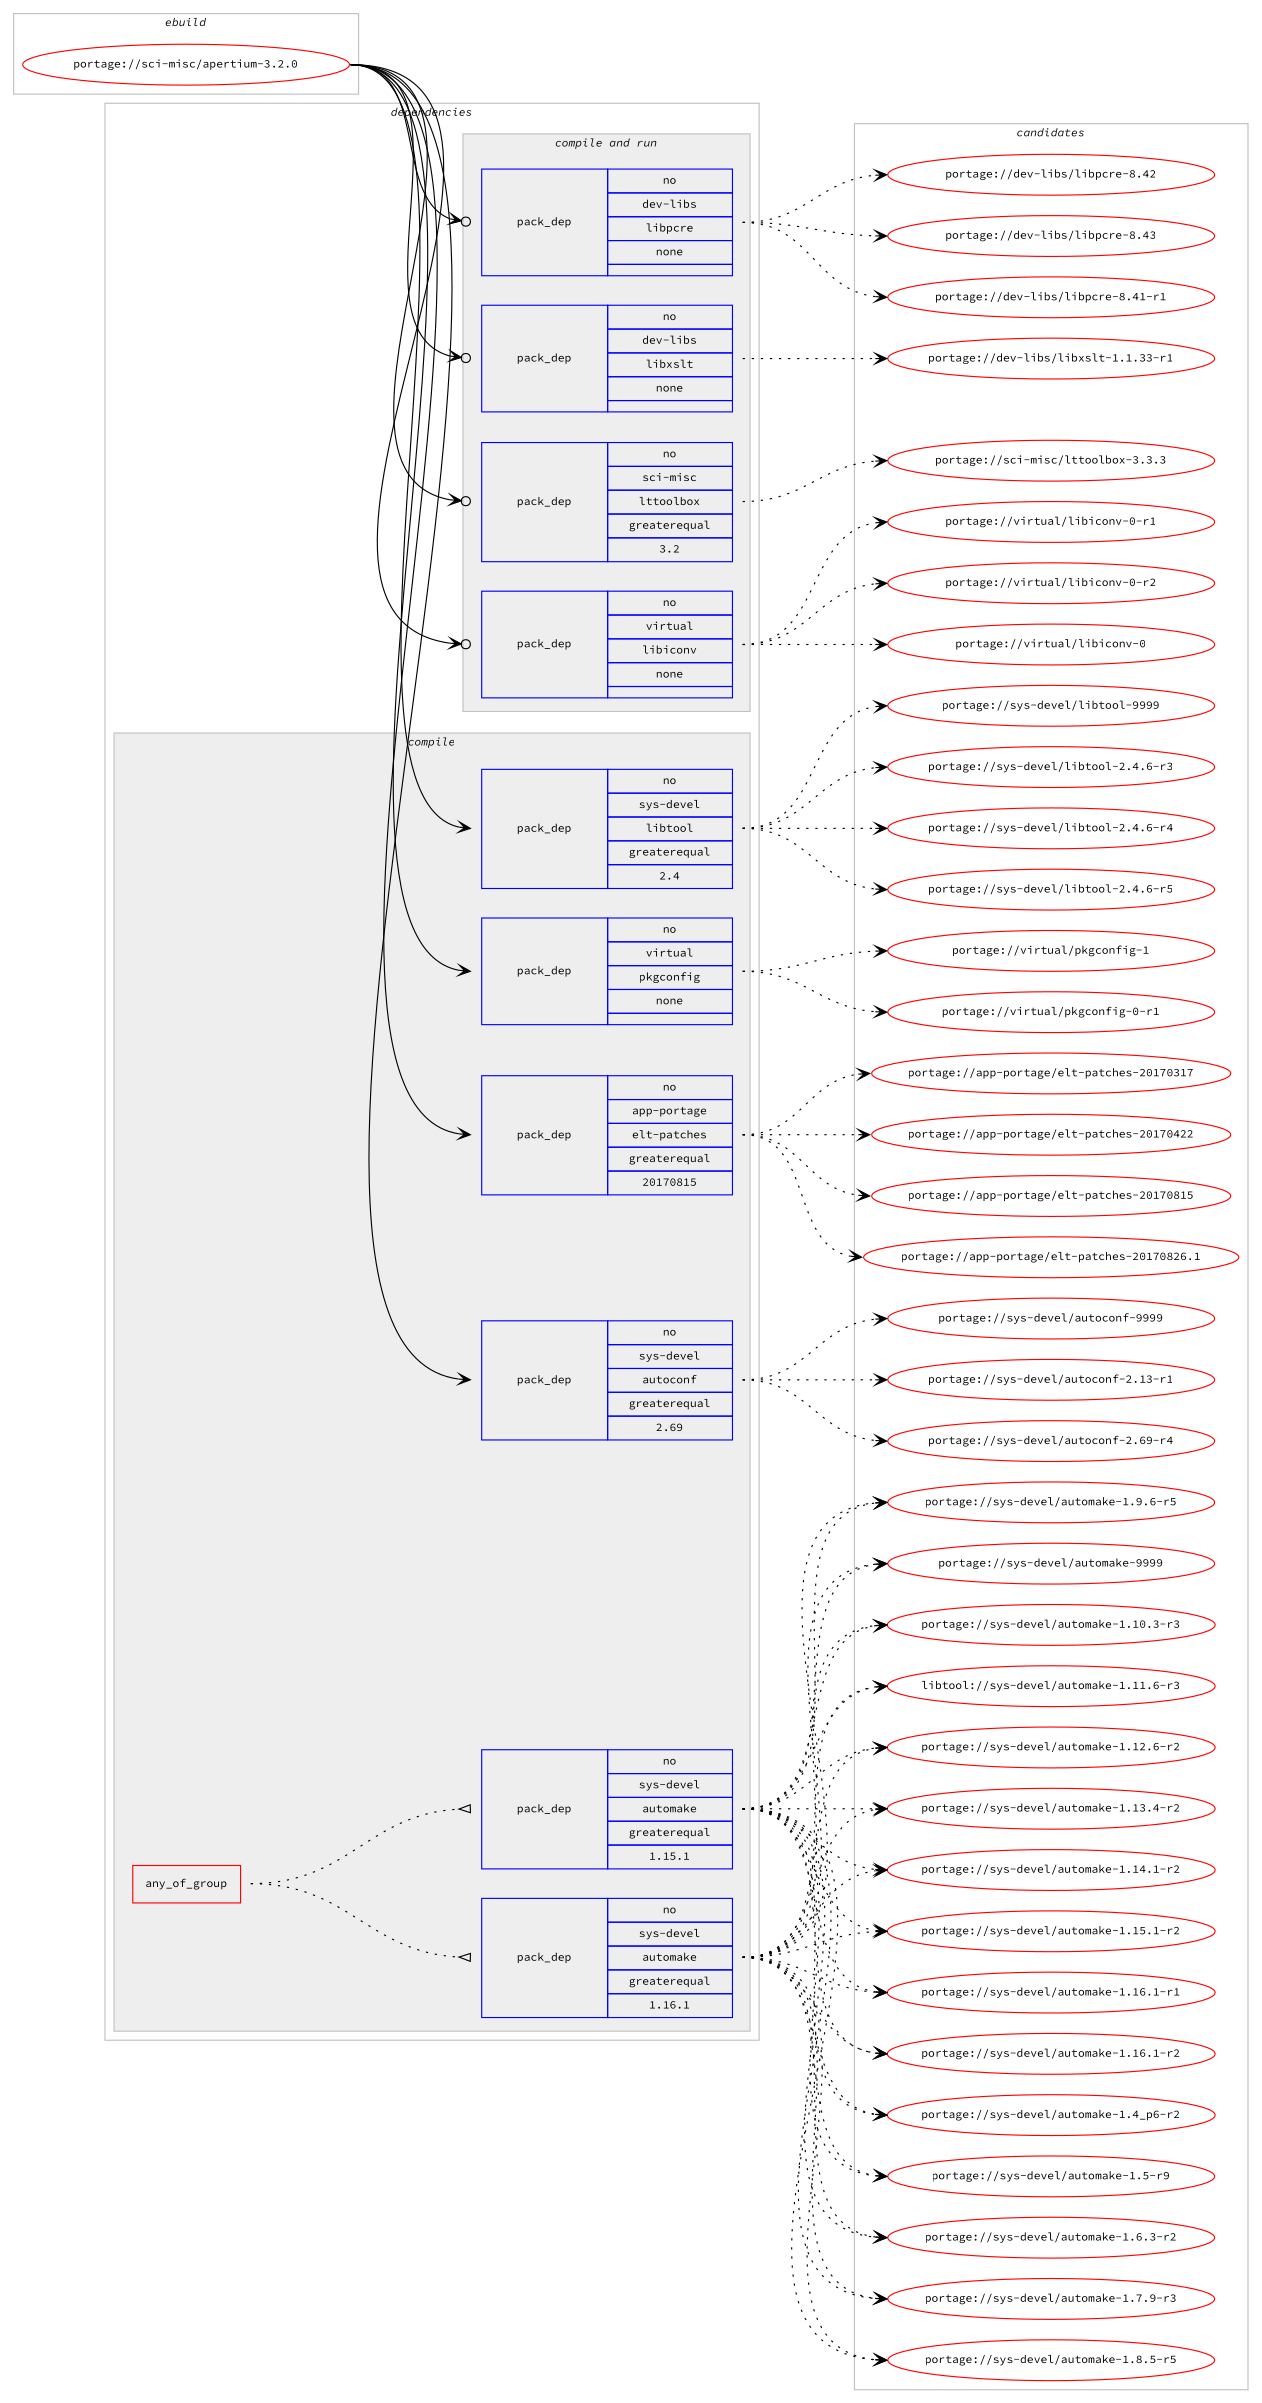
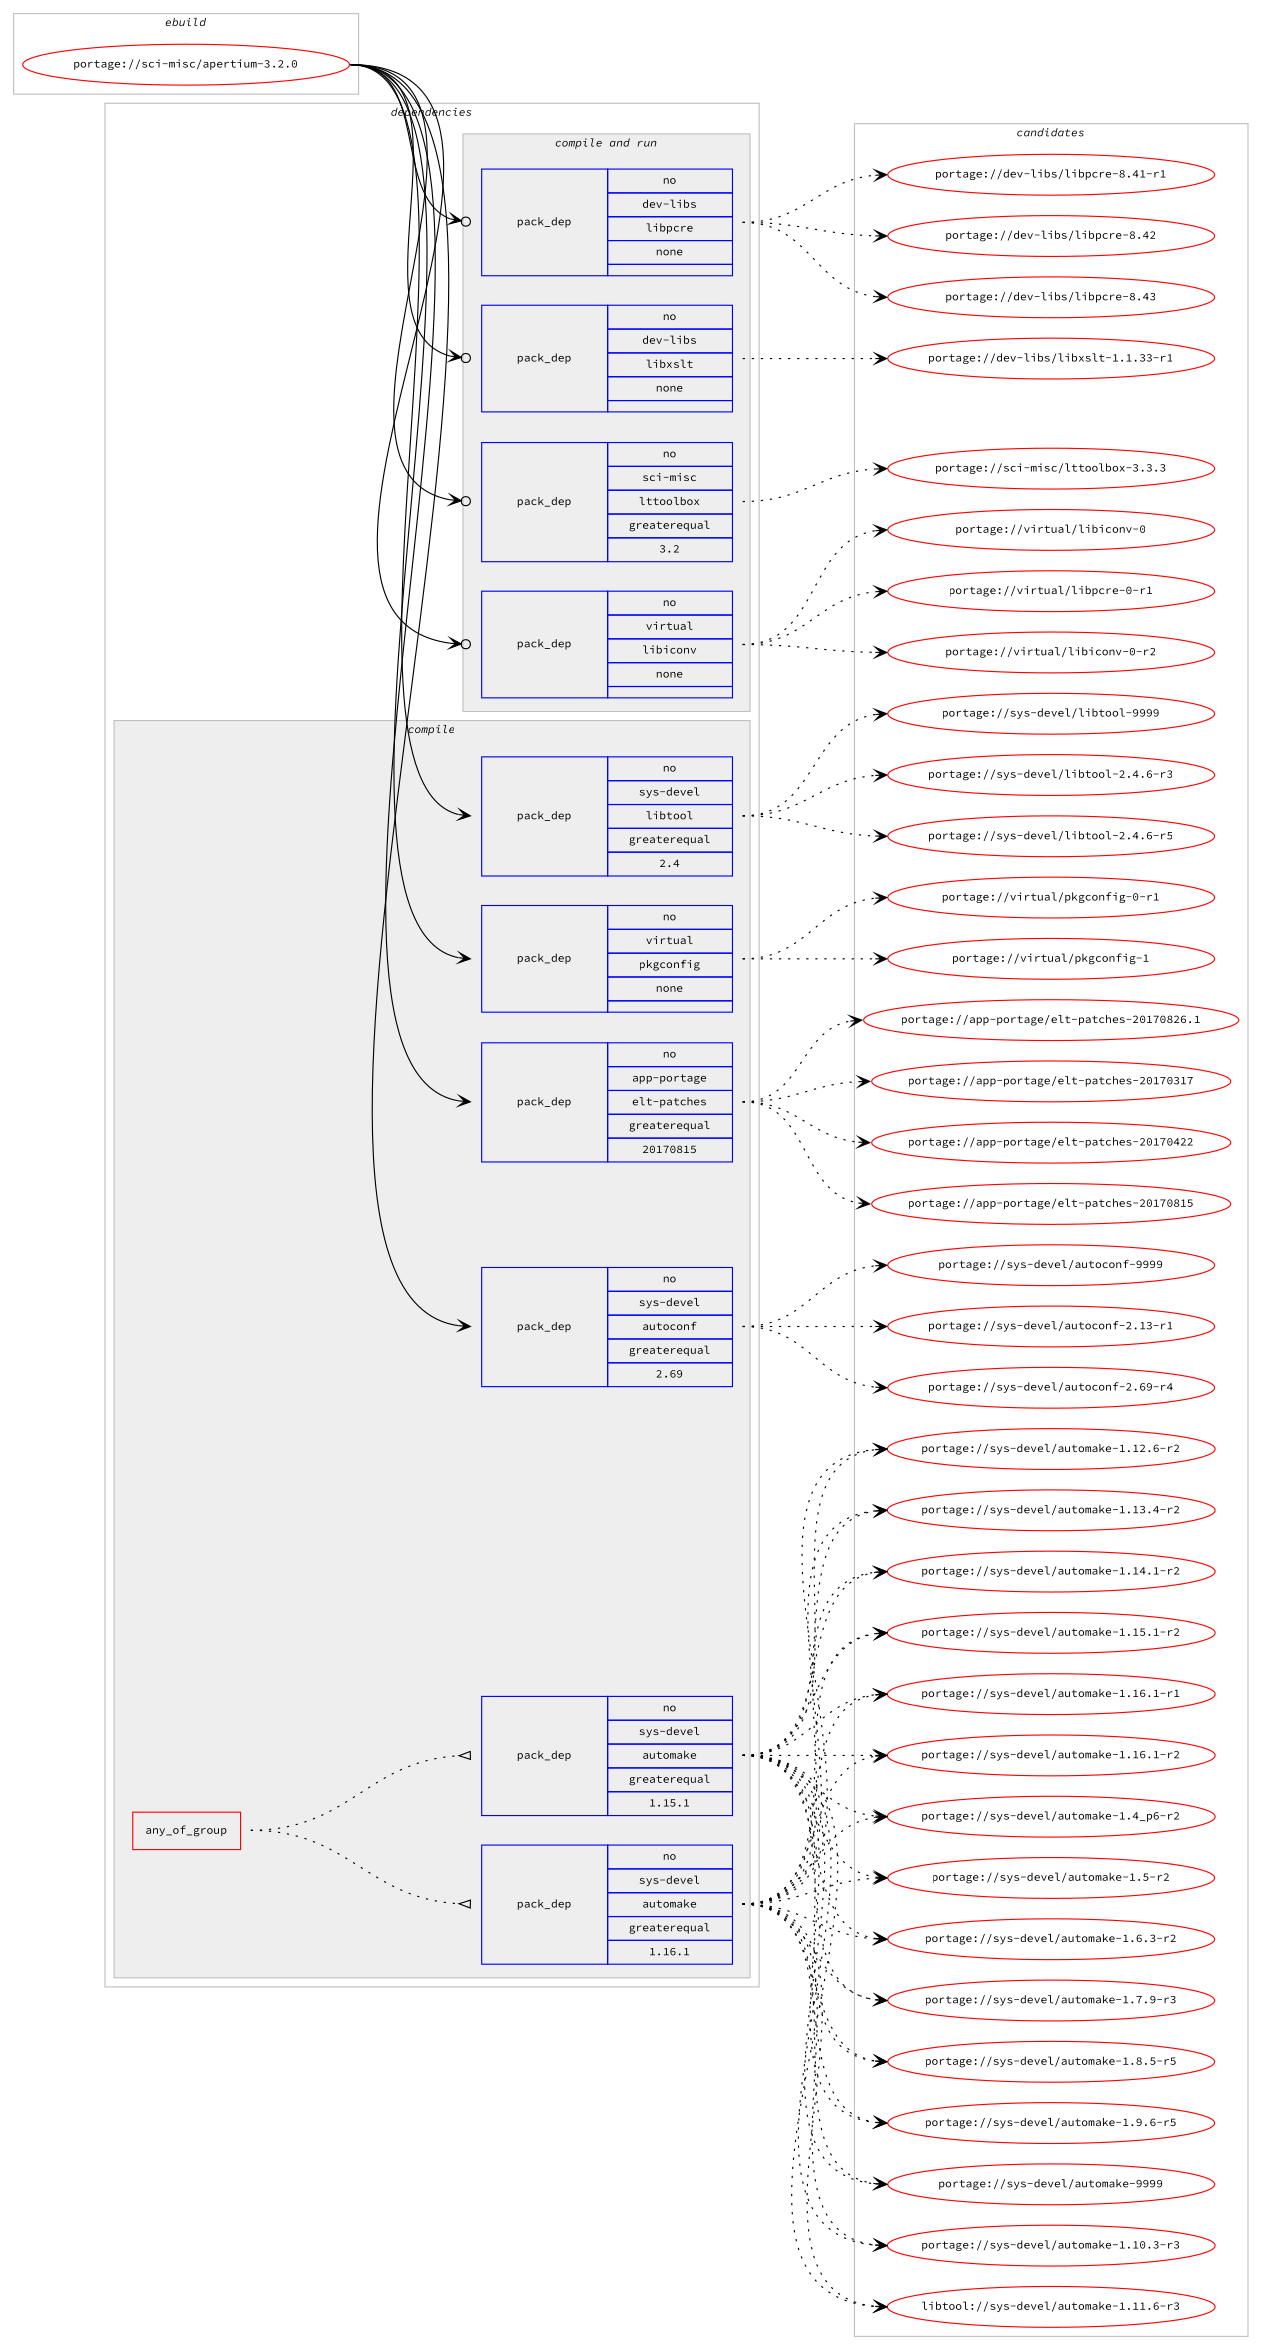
(1051, 522) -> (1051, 591)
(1051, 828) -> none
(1051, 2176) -> (1051, 1878)
